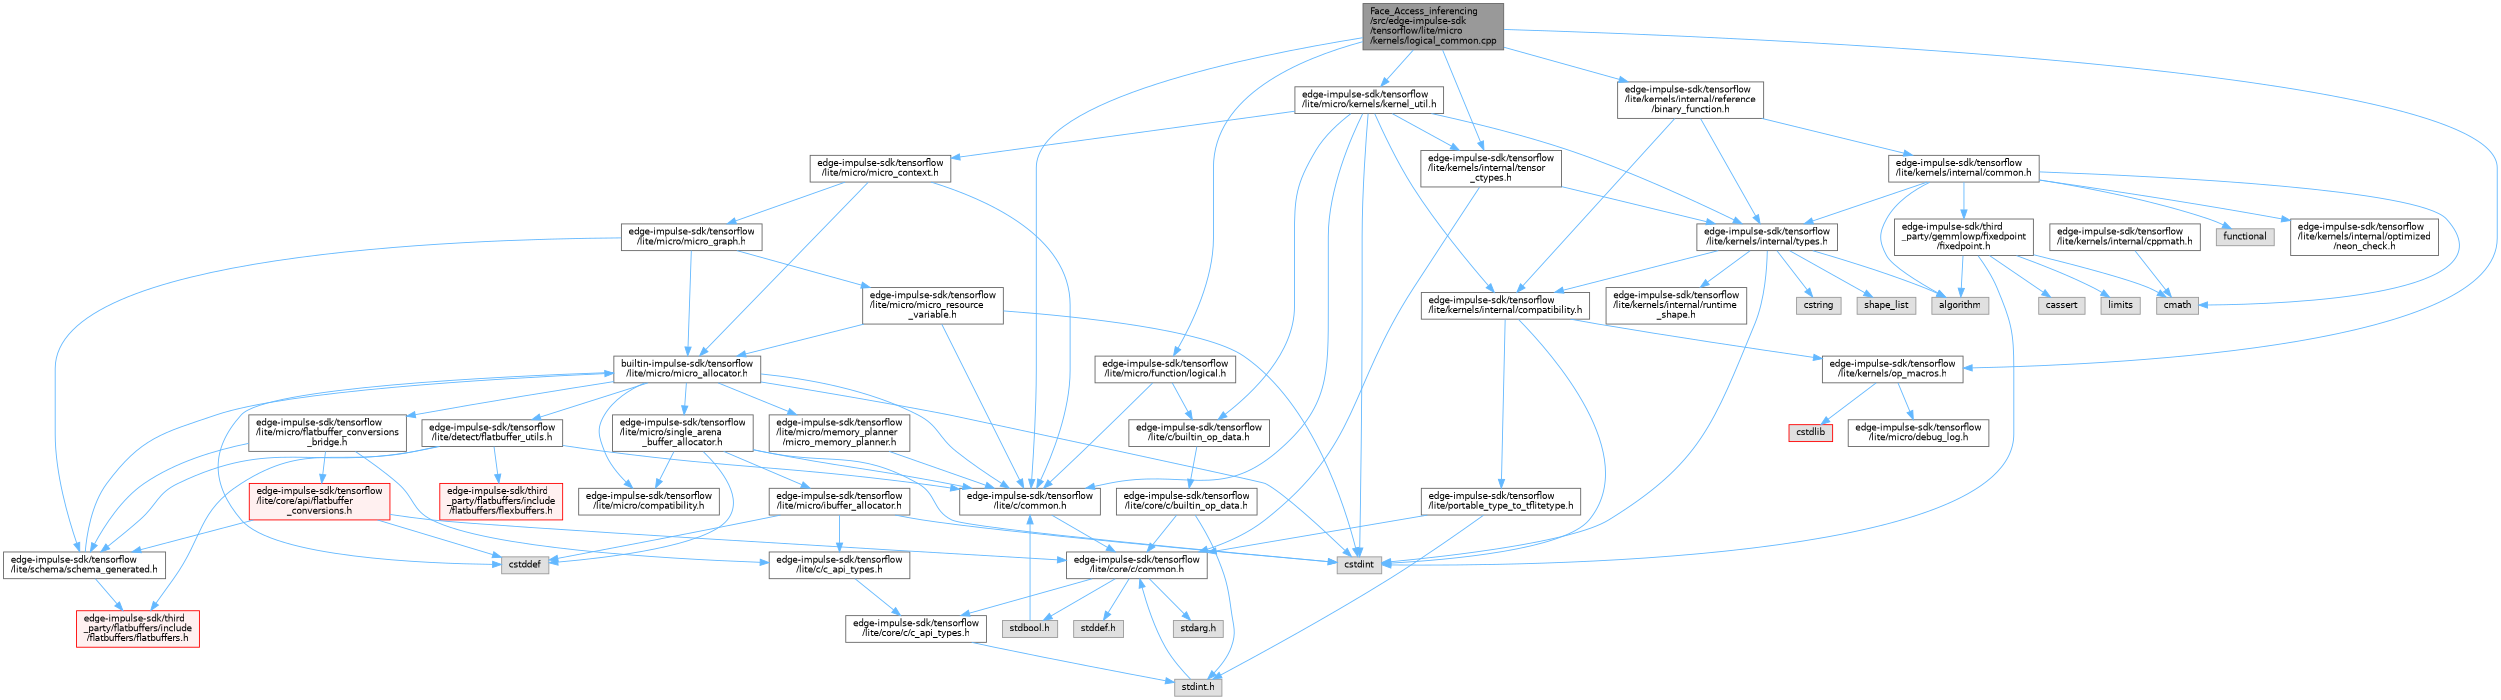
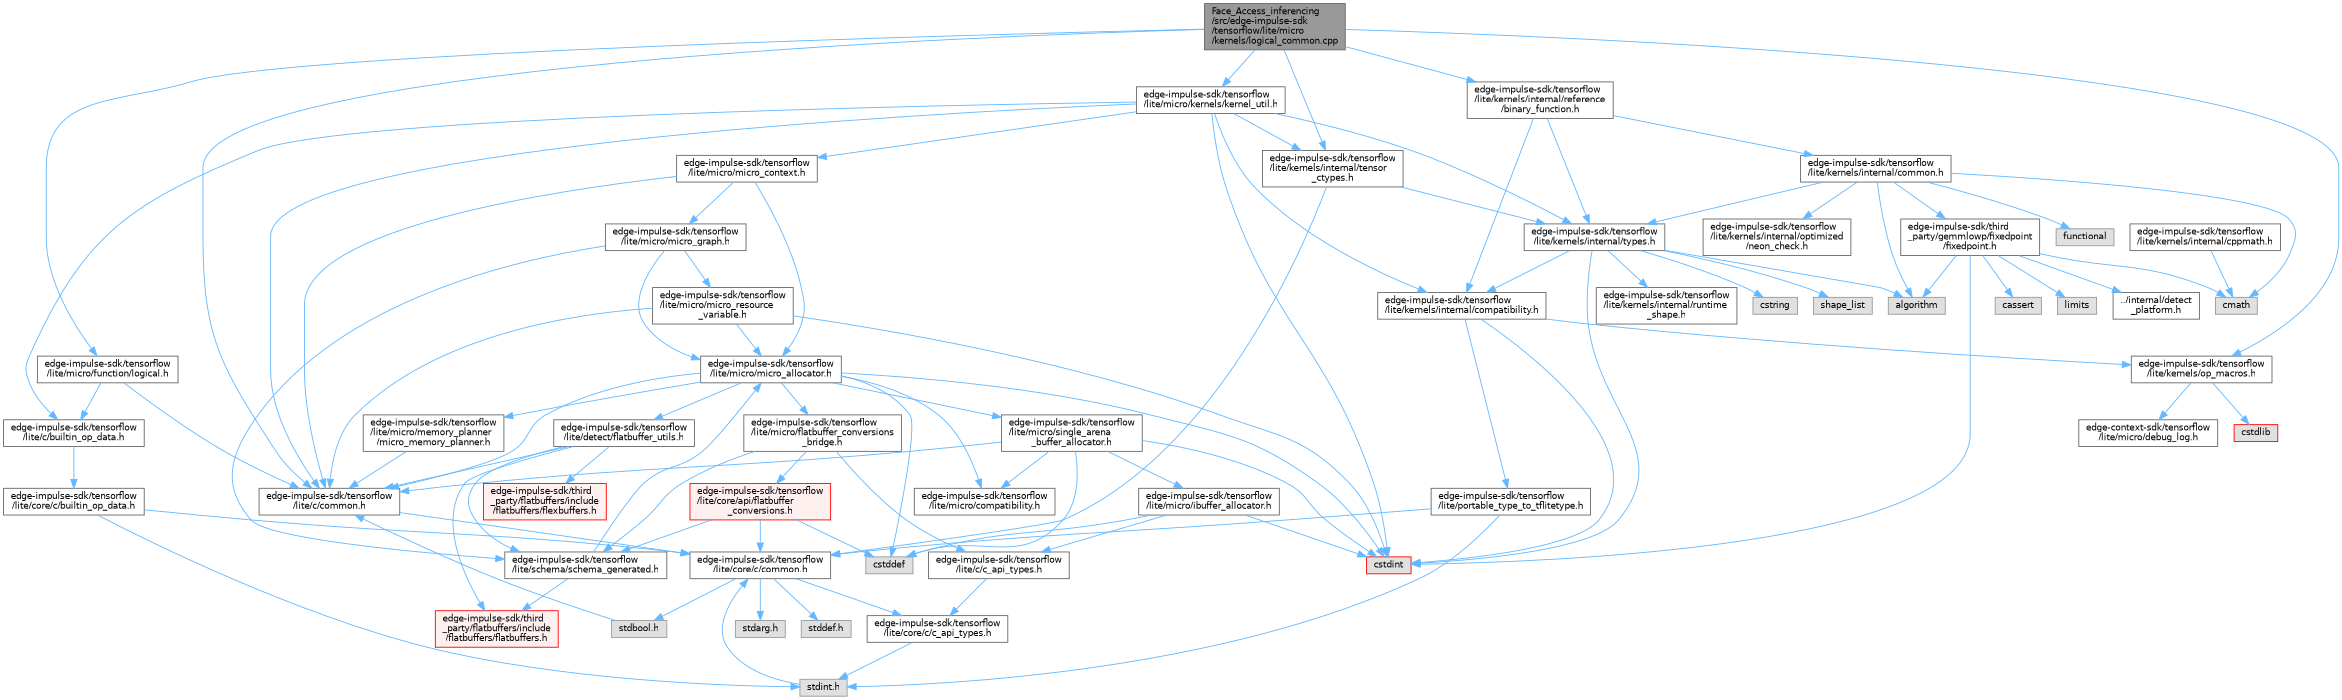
none -> (2156, 306)
(687, 369) -> (771, 369)
(1919, 433) -> (2148, 433)
(1359, 565) -> (1389, 565)
